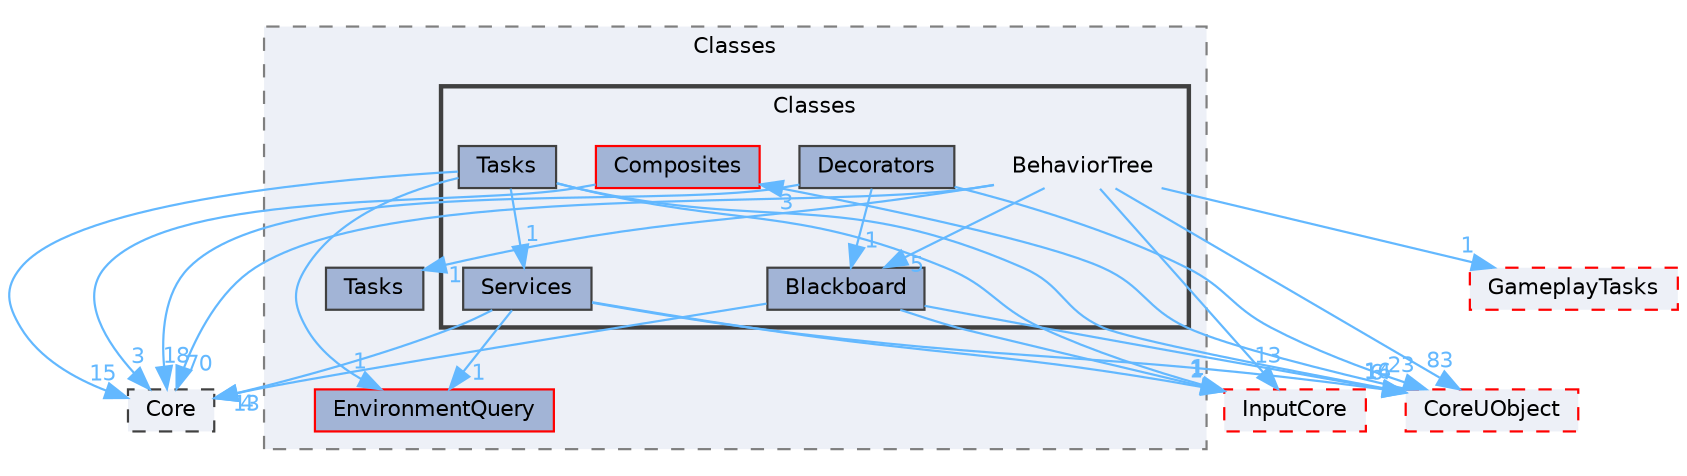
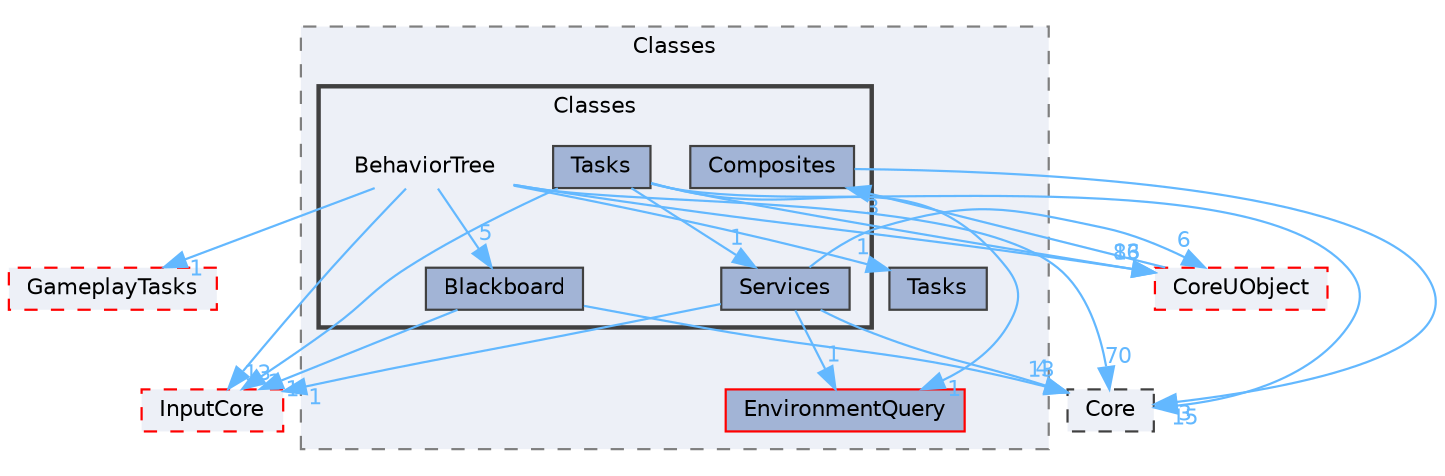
(678, 167) -> (772, 167)
(877, 167) -> none
(1154, 348) -> none
